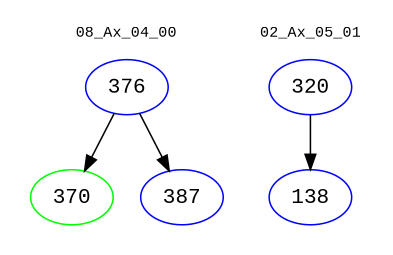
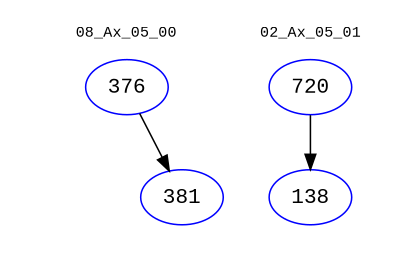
(127, 33) -> (127, 33)
(310, 87) -> (310, 87)
(72, 197) -> none
(182, 197) -> (182, 197)
